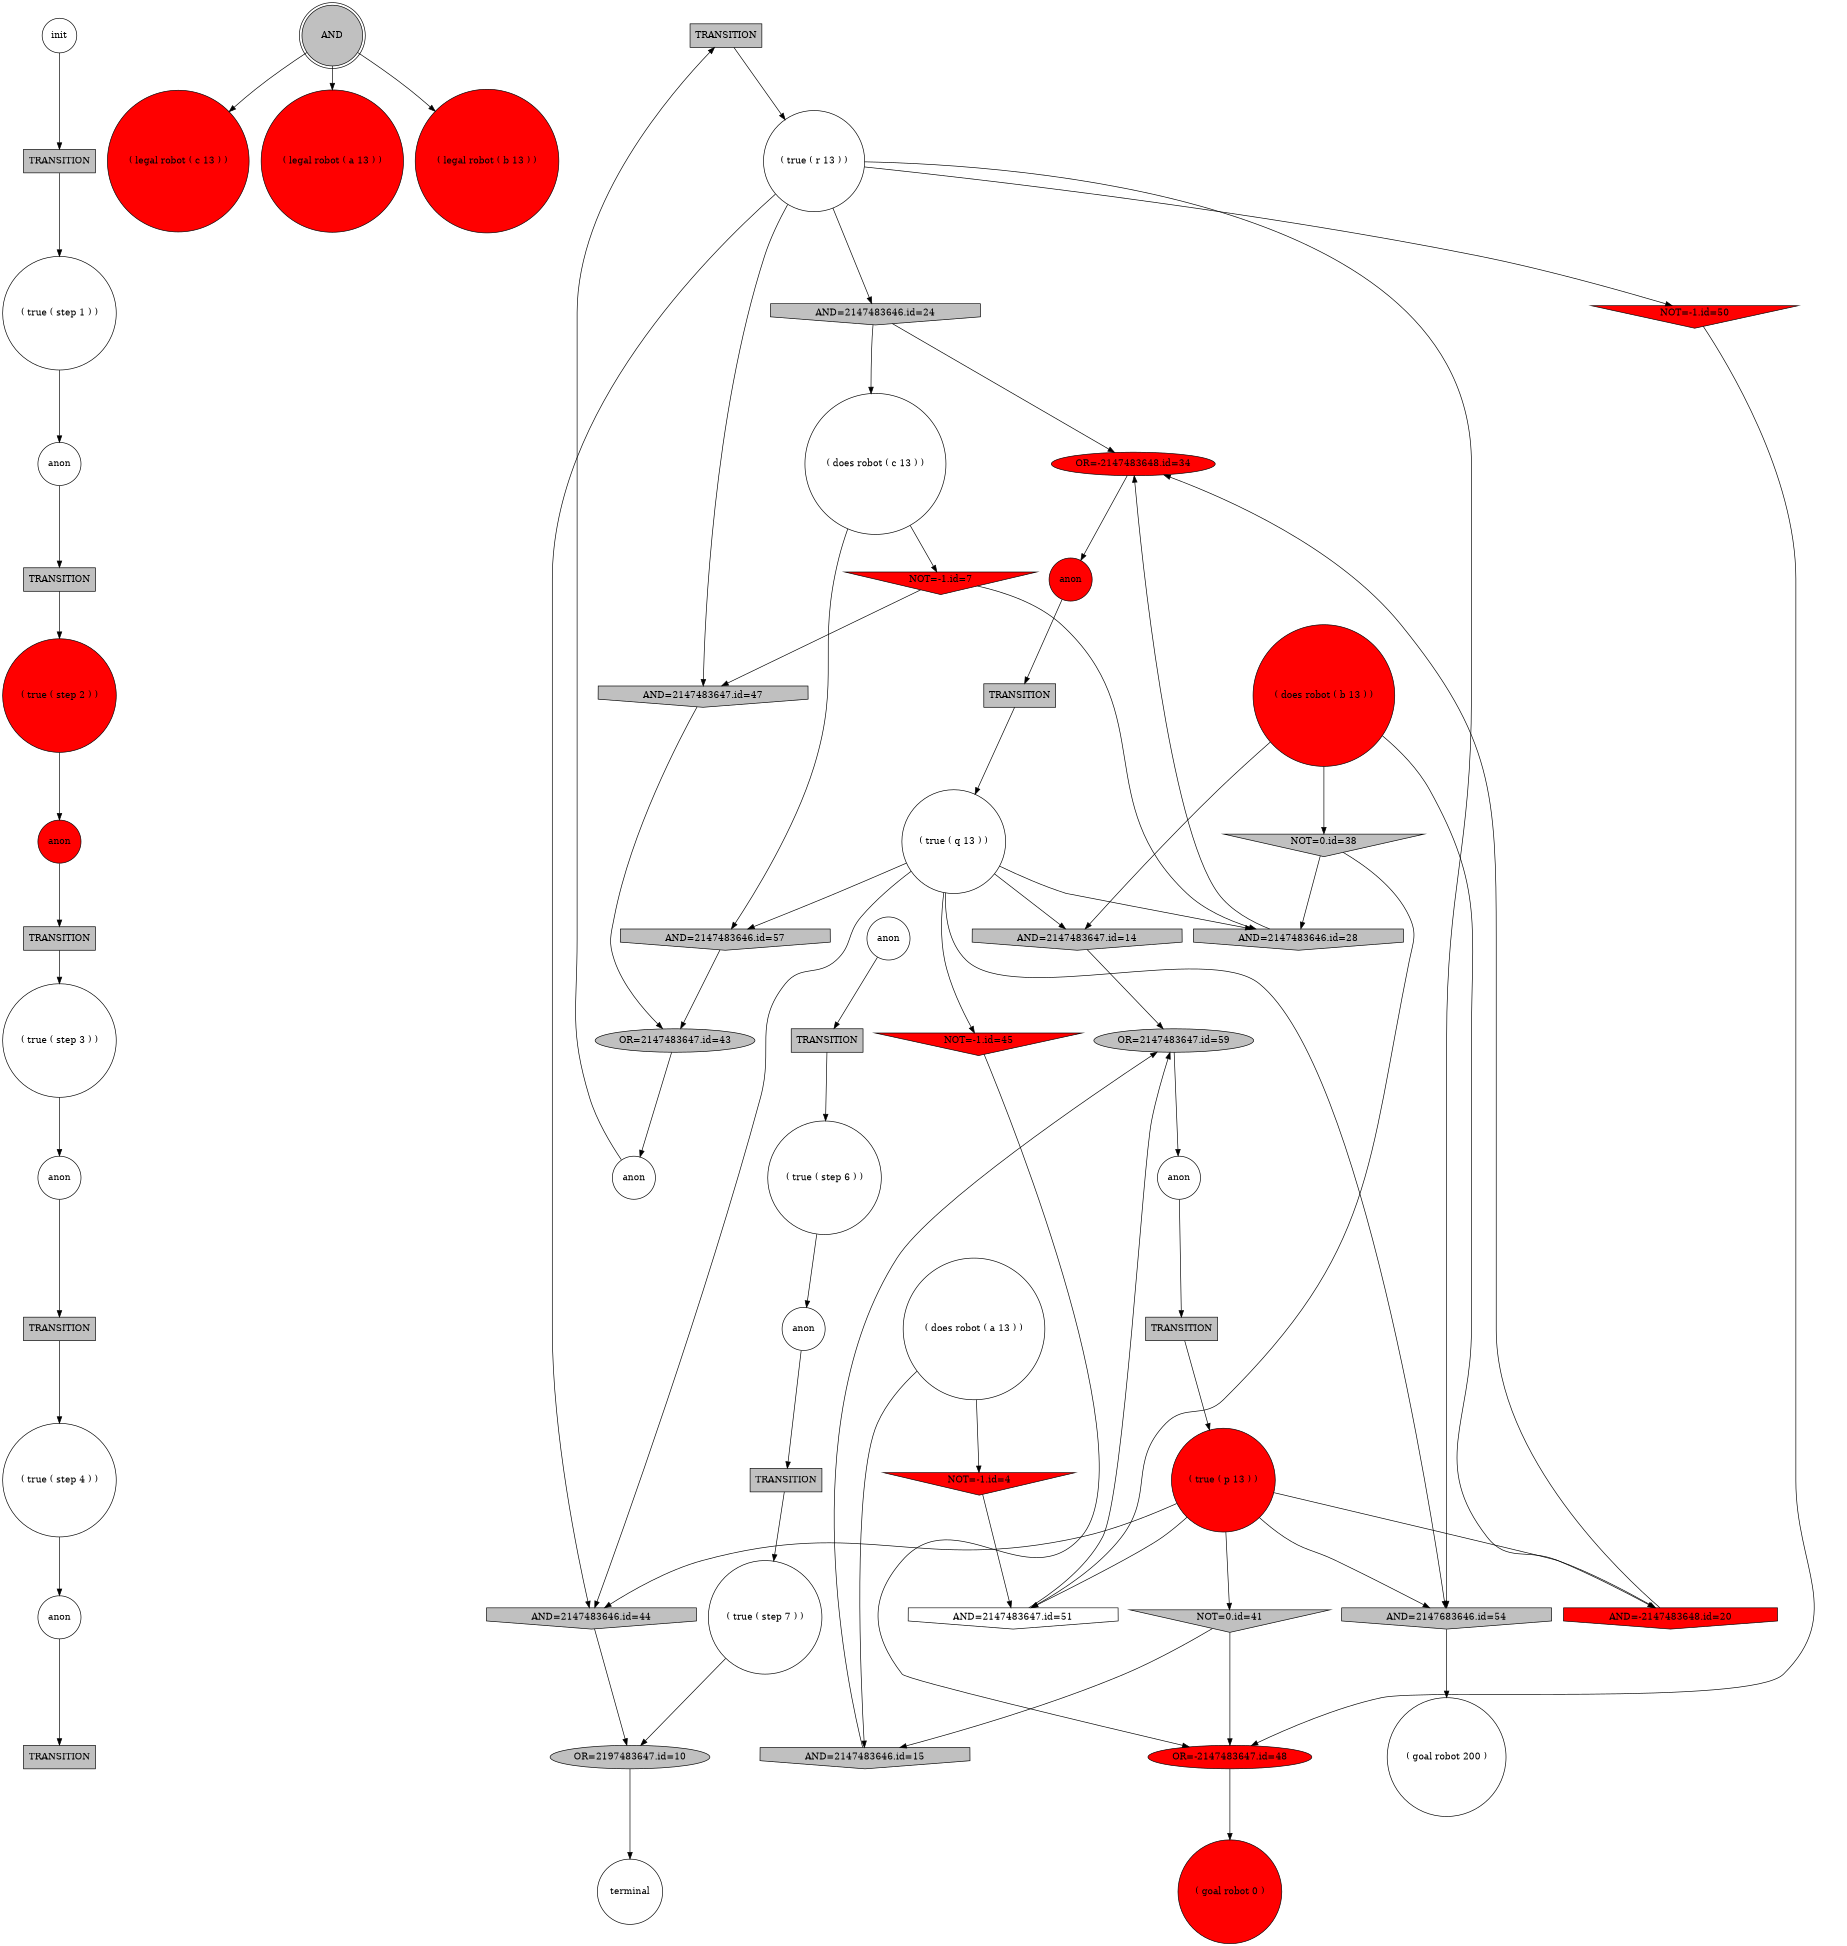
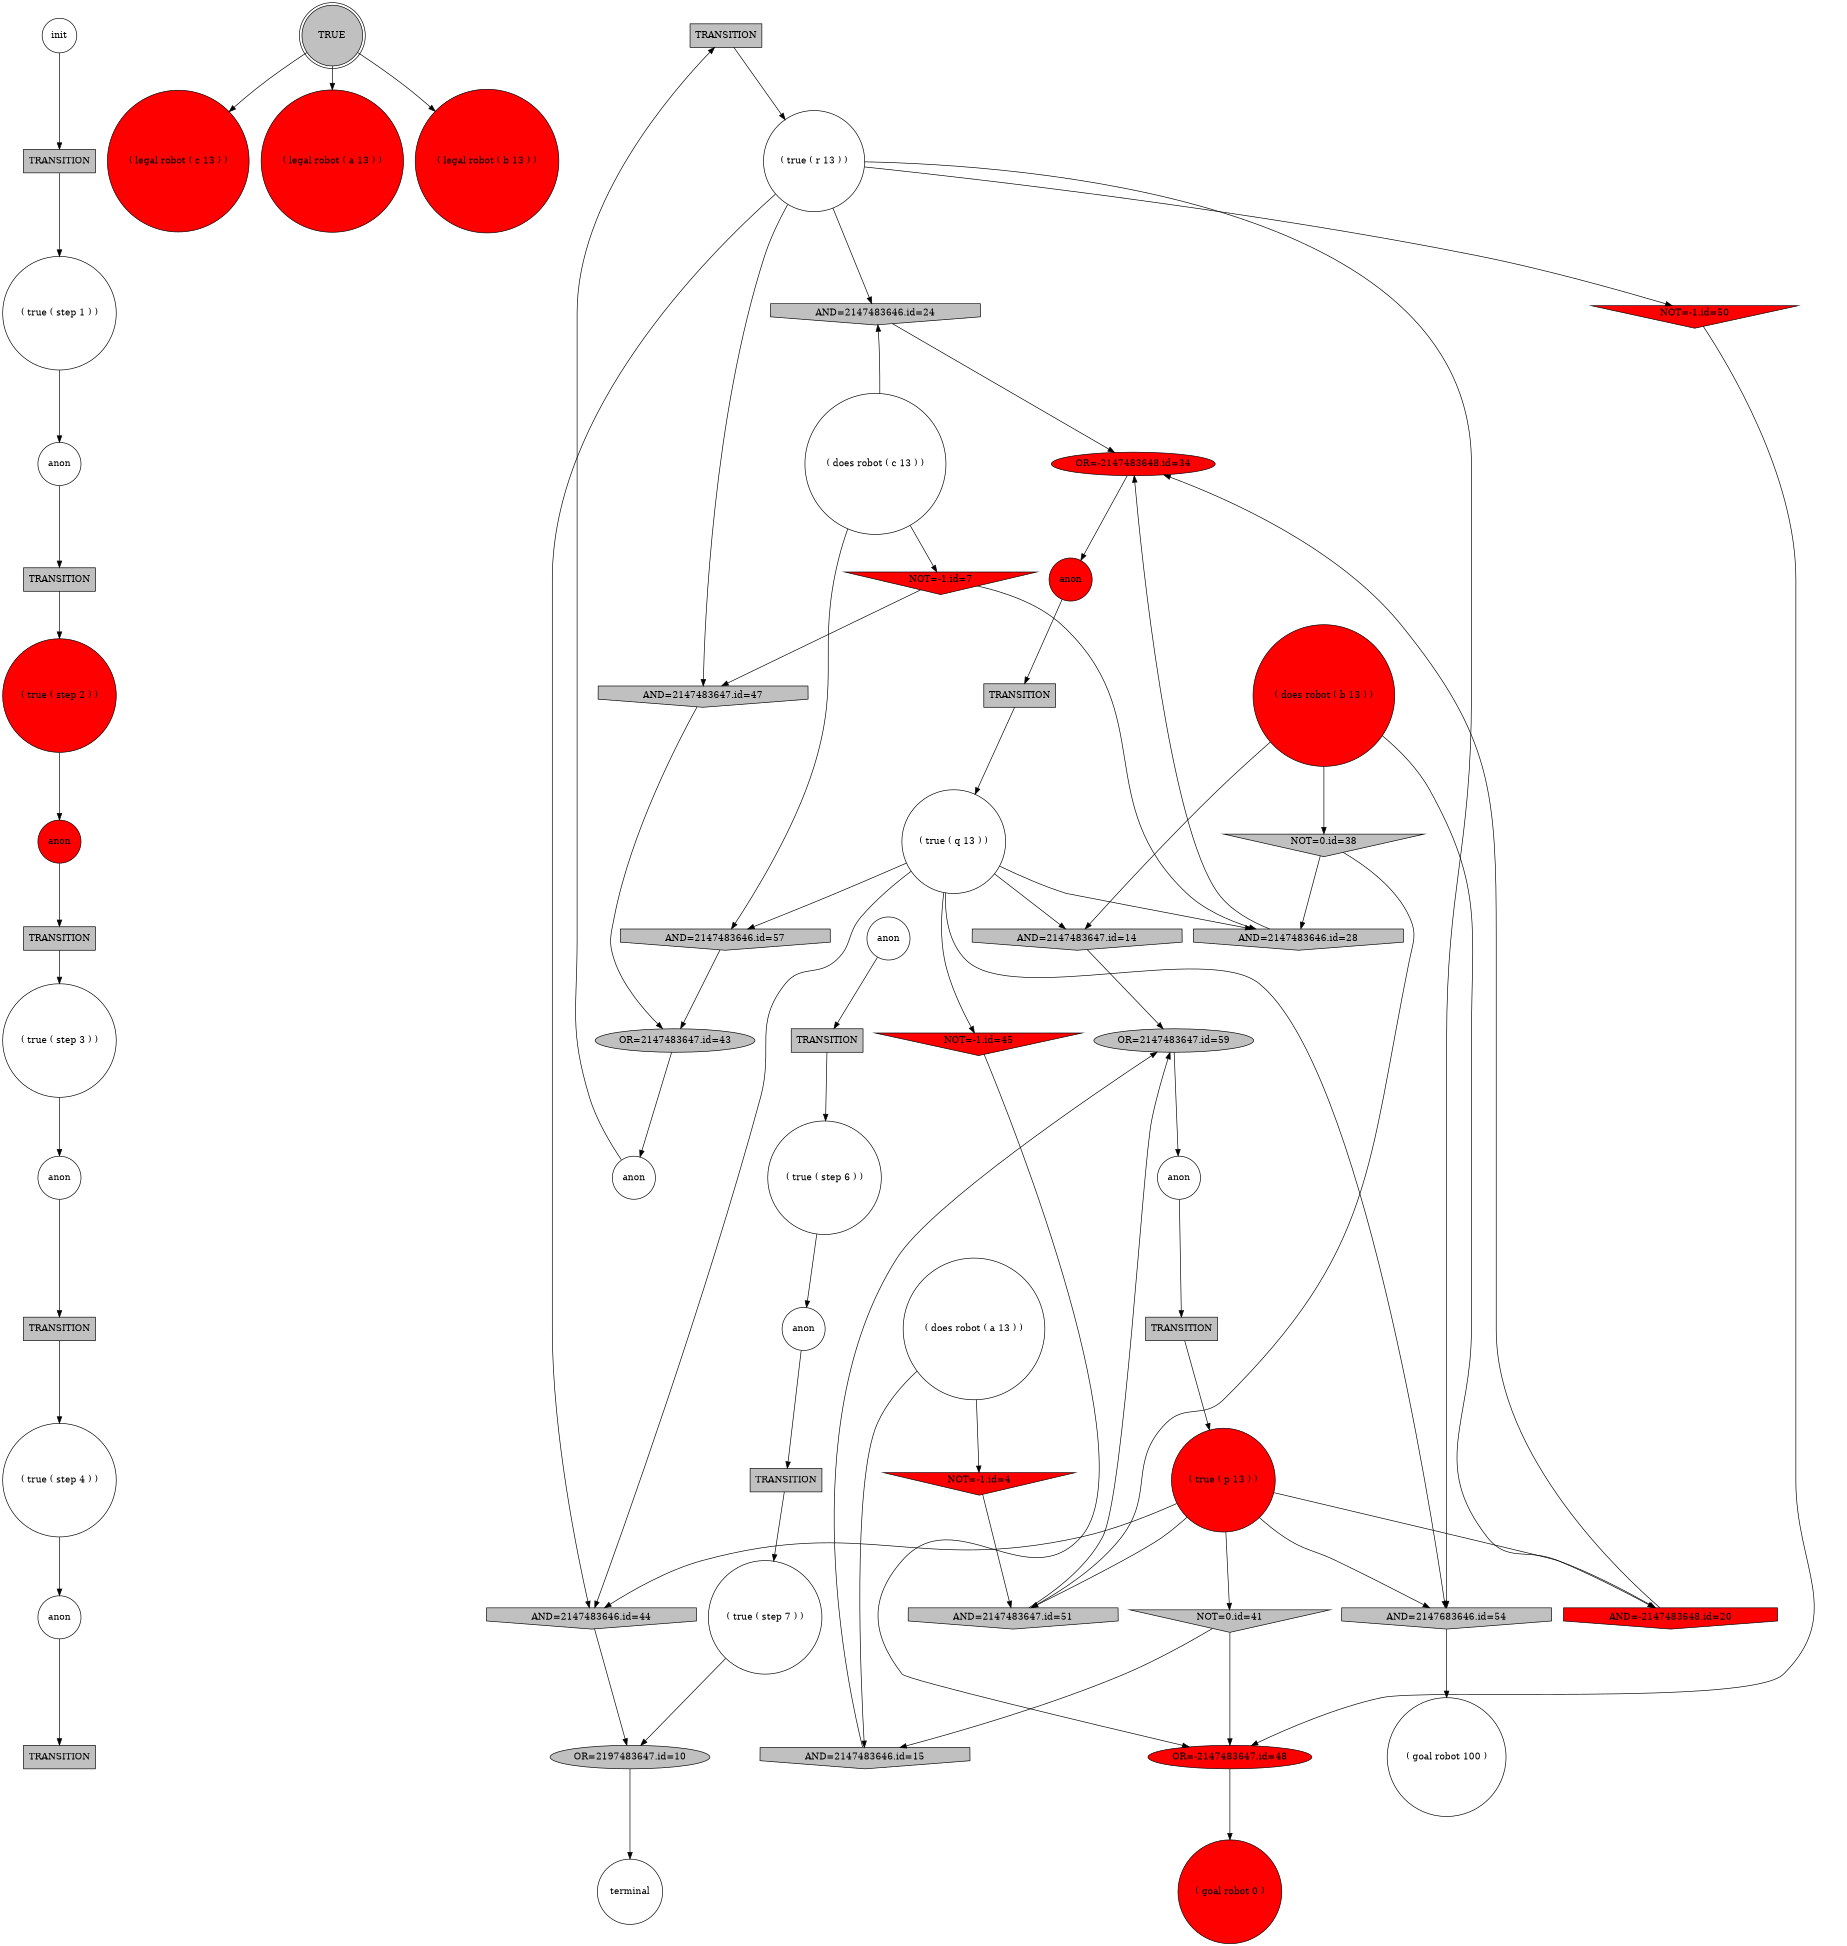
(332, 36) -> (332, 36)
(871, 356) -> (880, 363)
(1013, 1617) -> (1013, 1617)
(1447, 1757) -> (1447, 1757)
